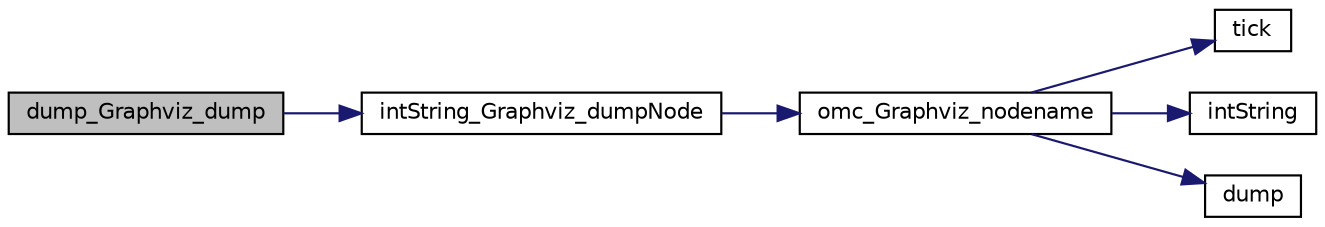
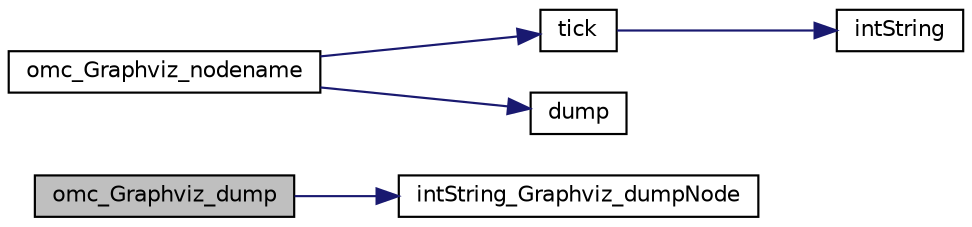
(146, 113) -> (165, 196)
(749, 113) -> none
(1140, 113) -> (715, 31)
